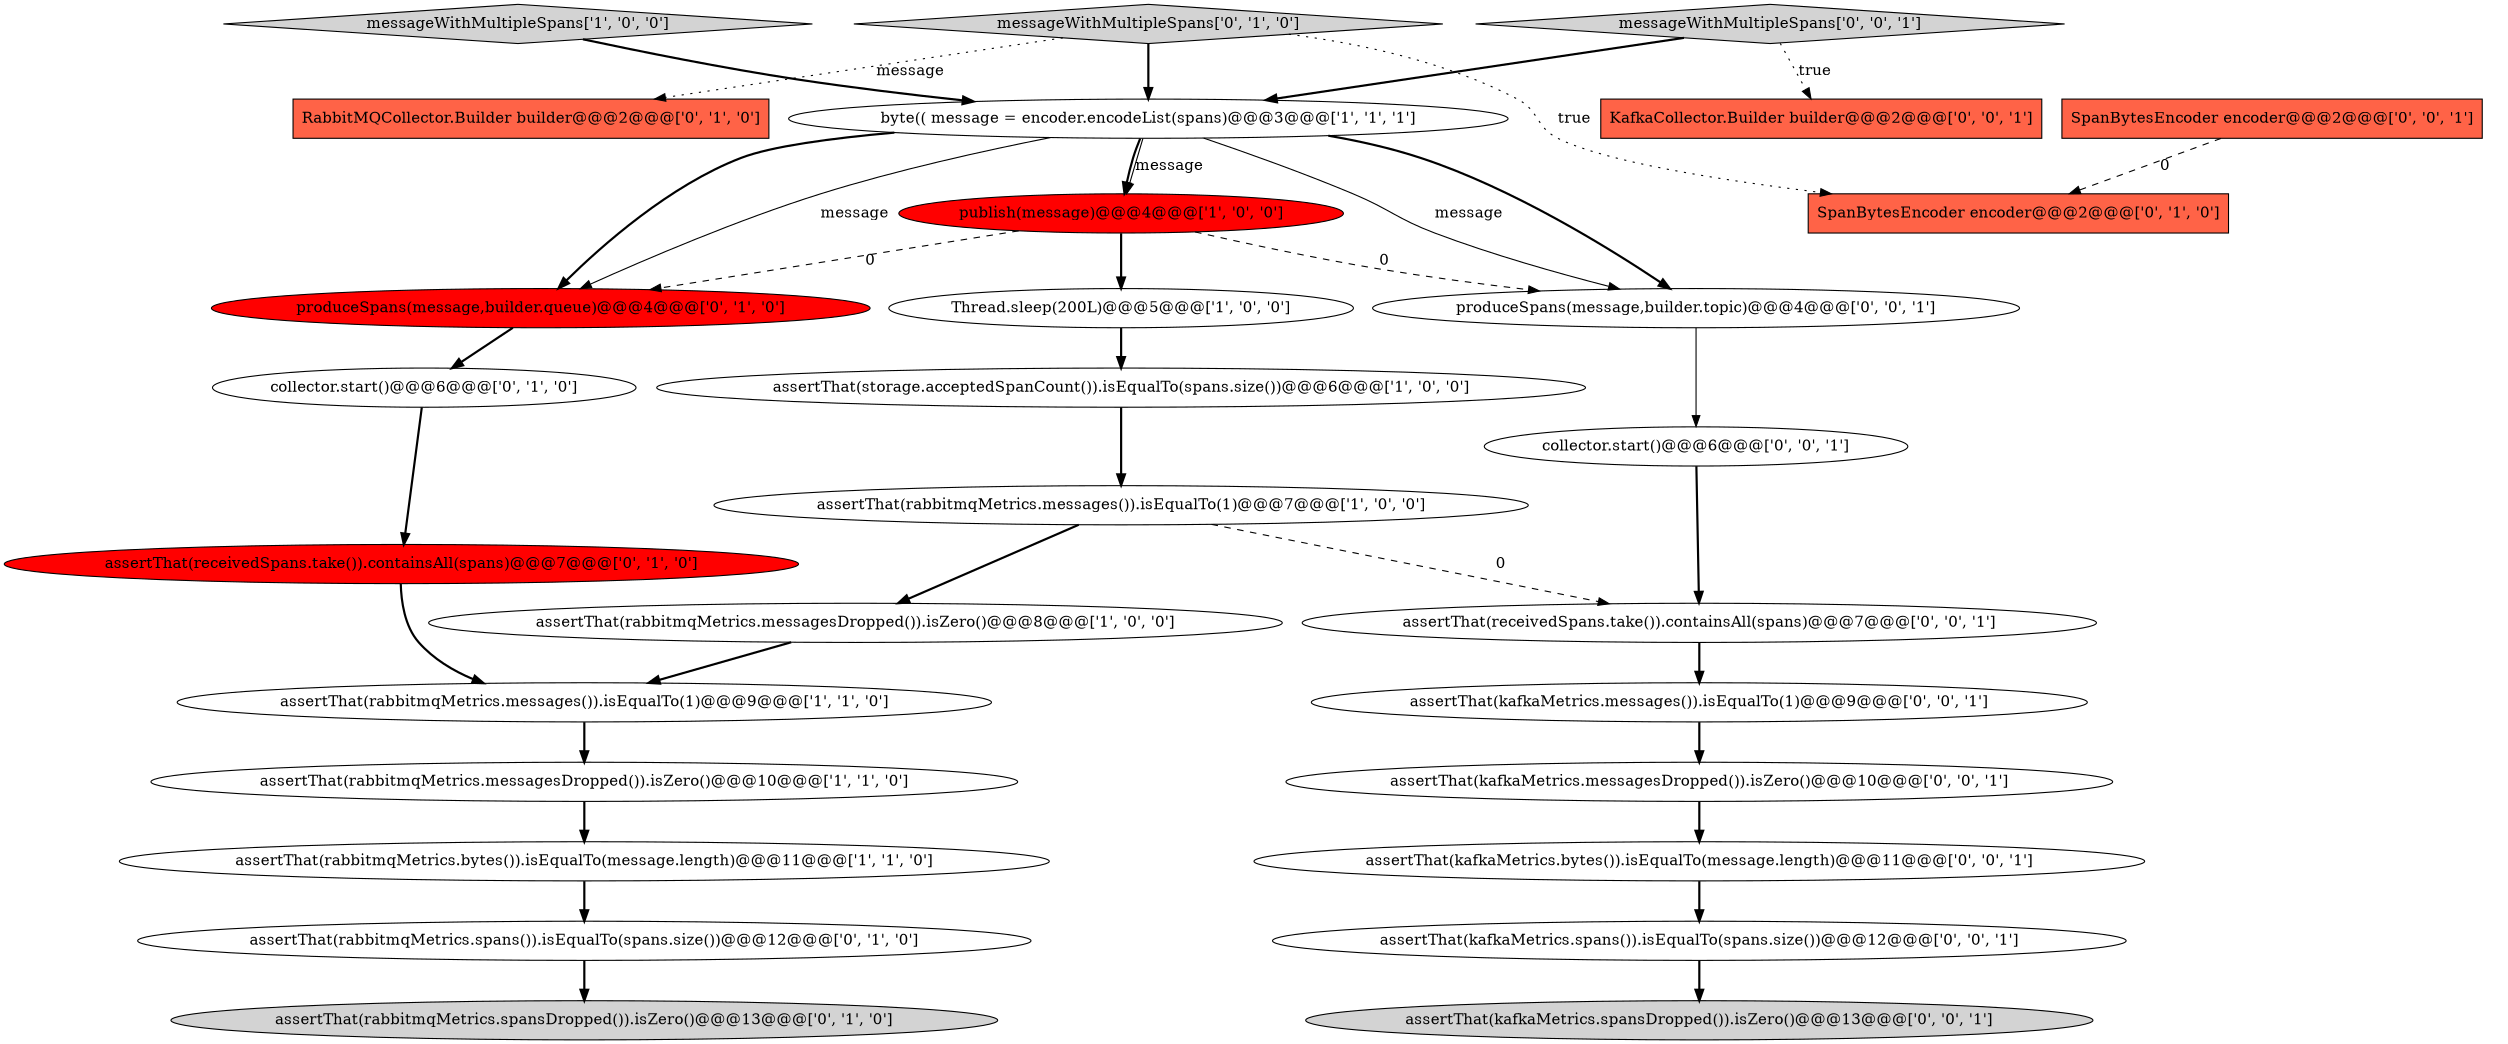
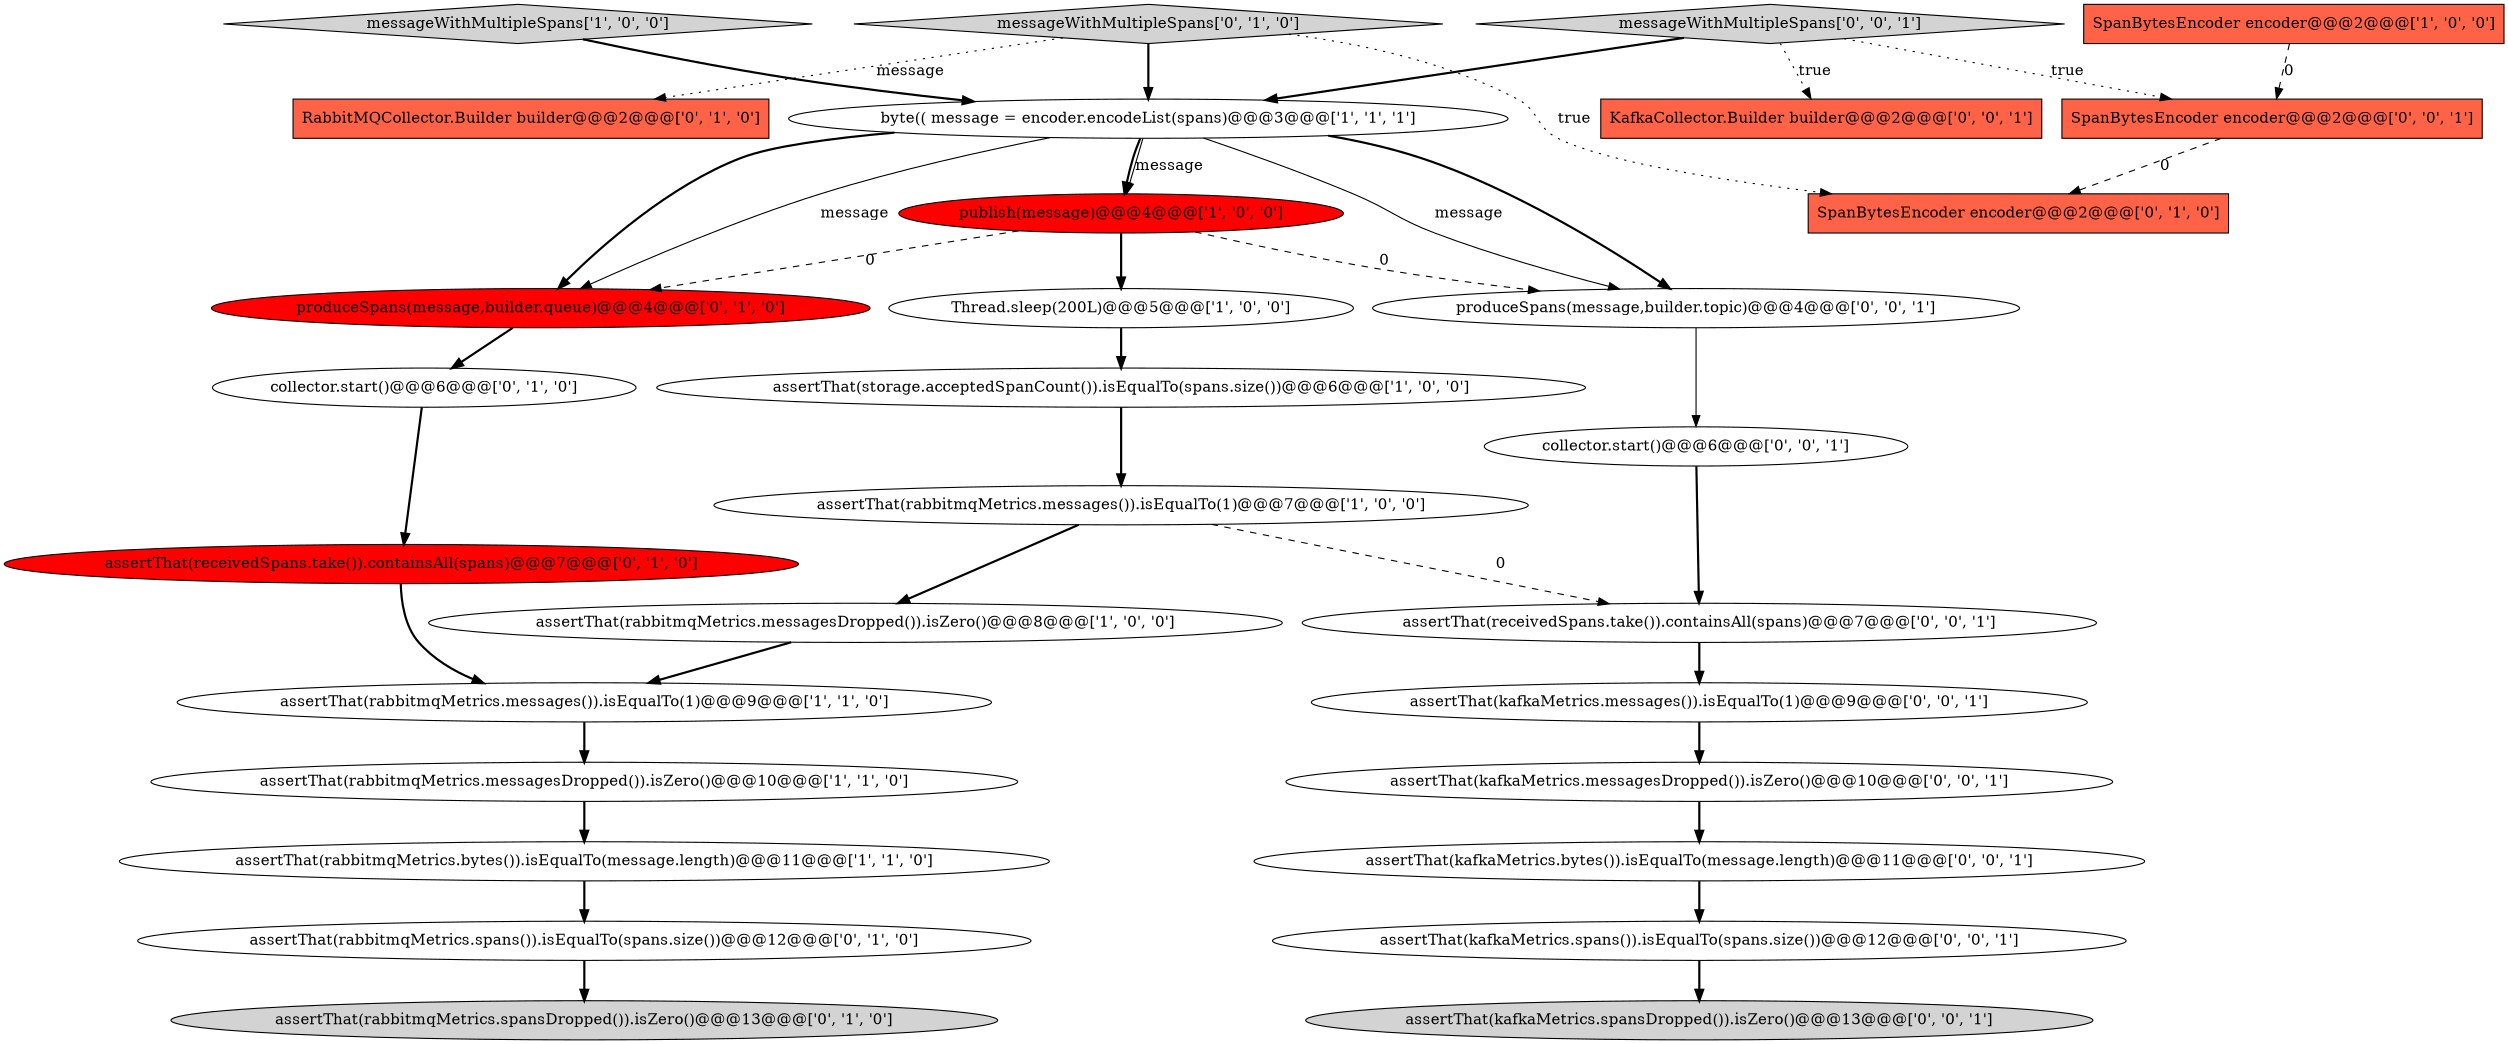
none -> (2294, 24)
none -> (2002, 68)
